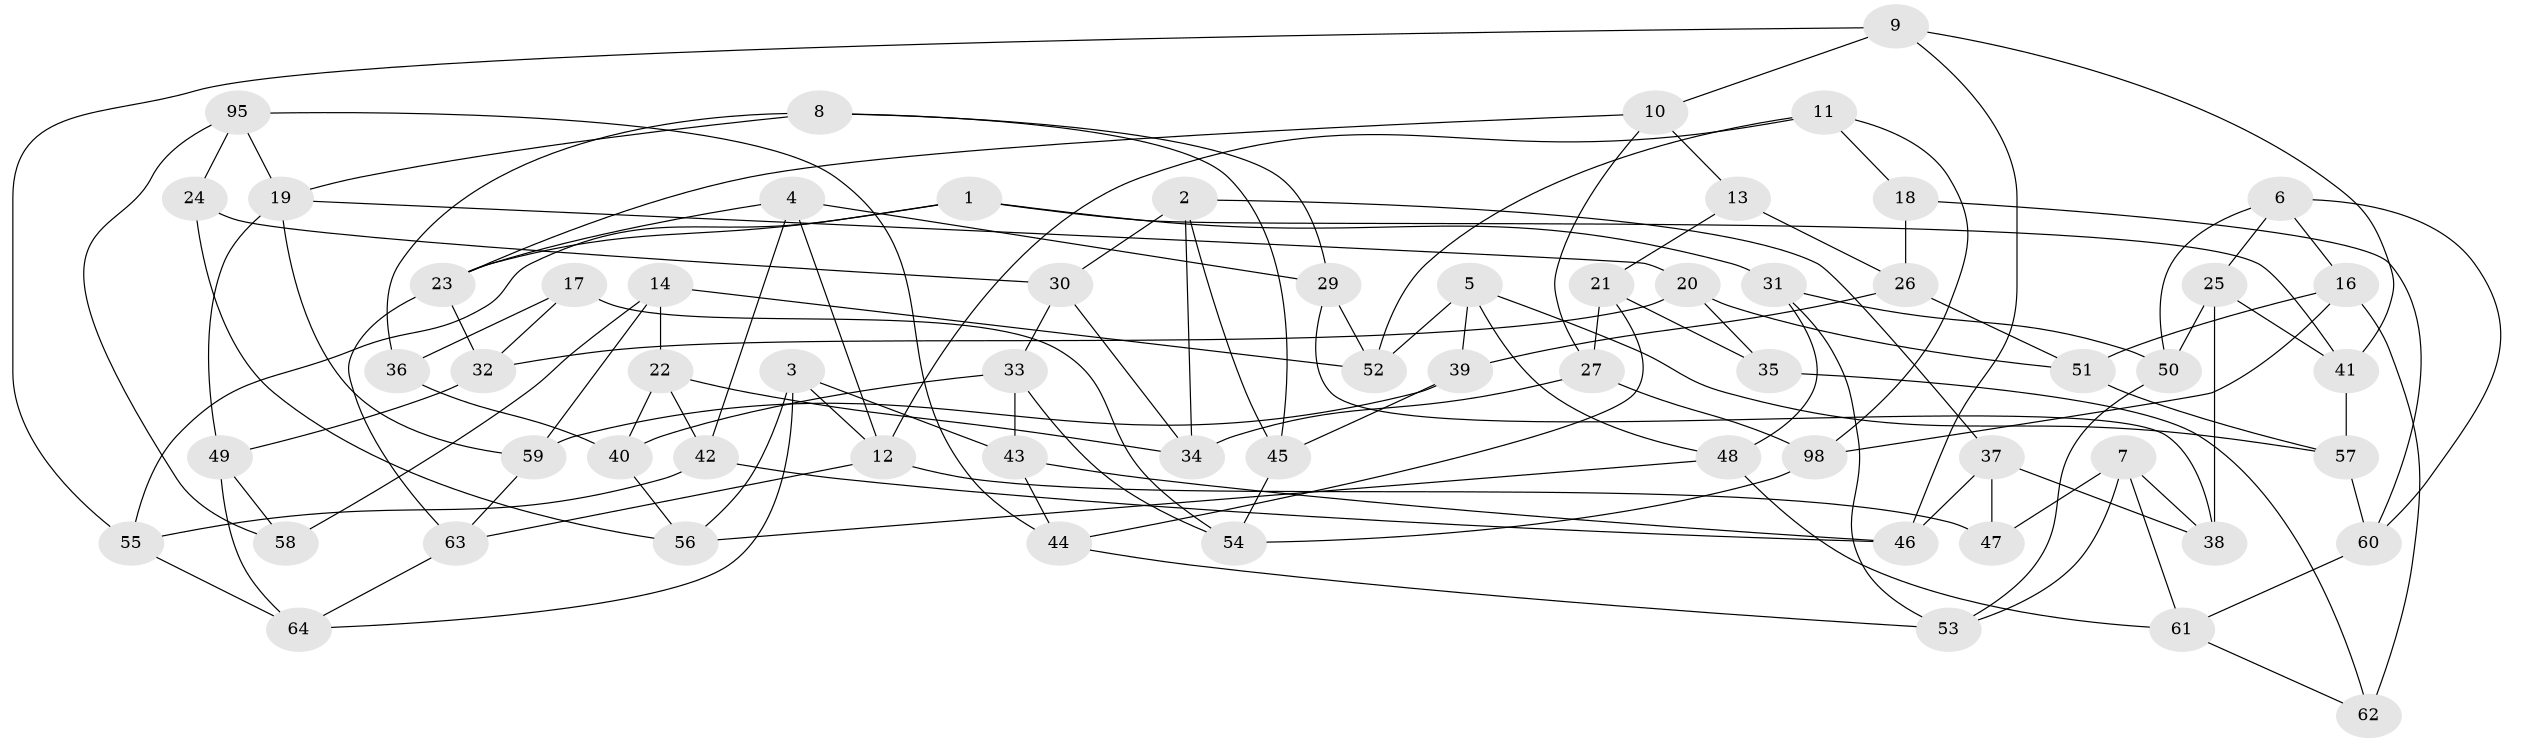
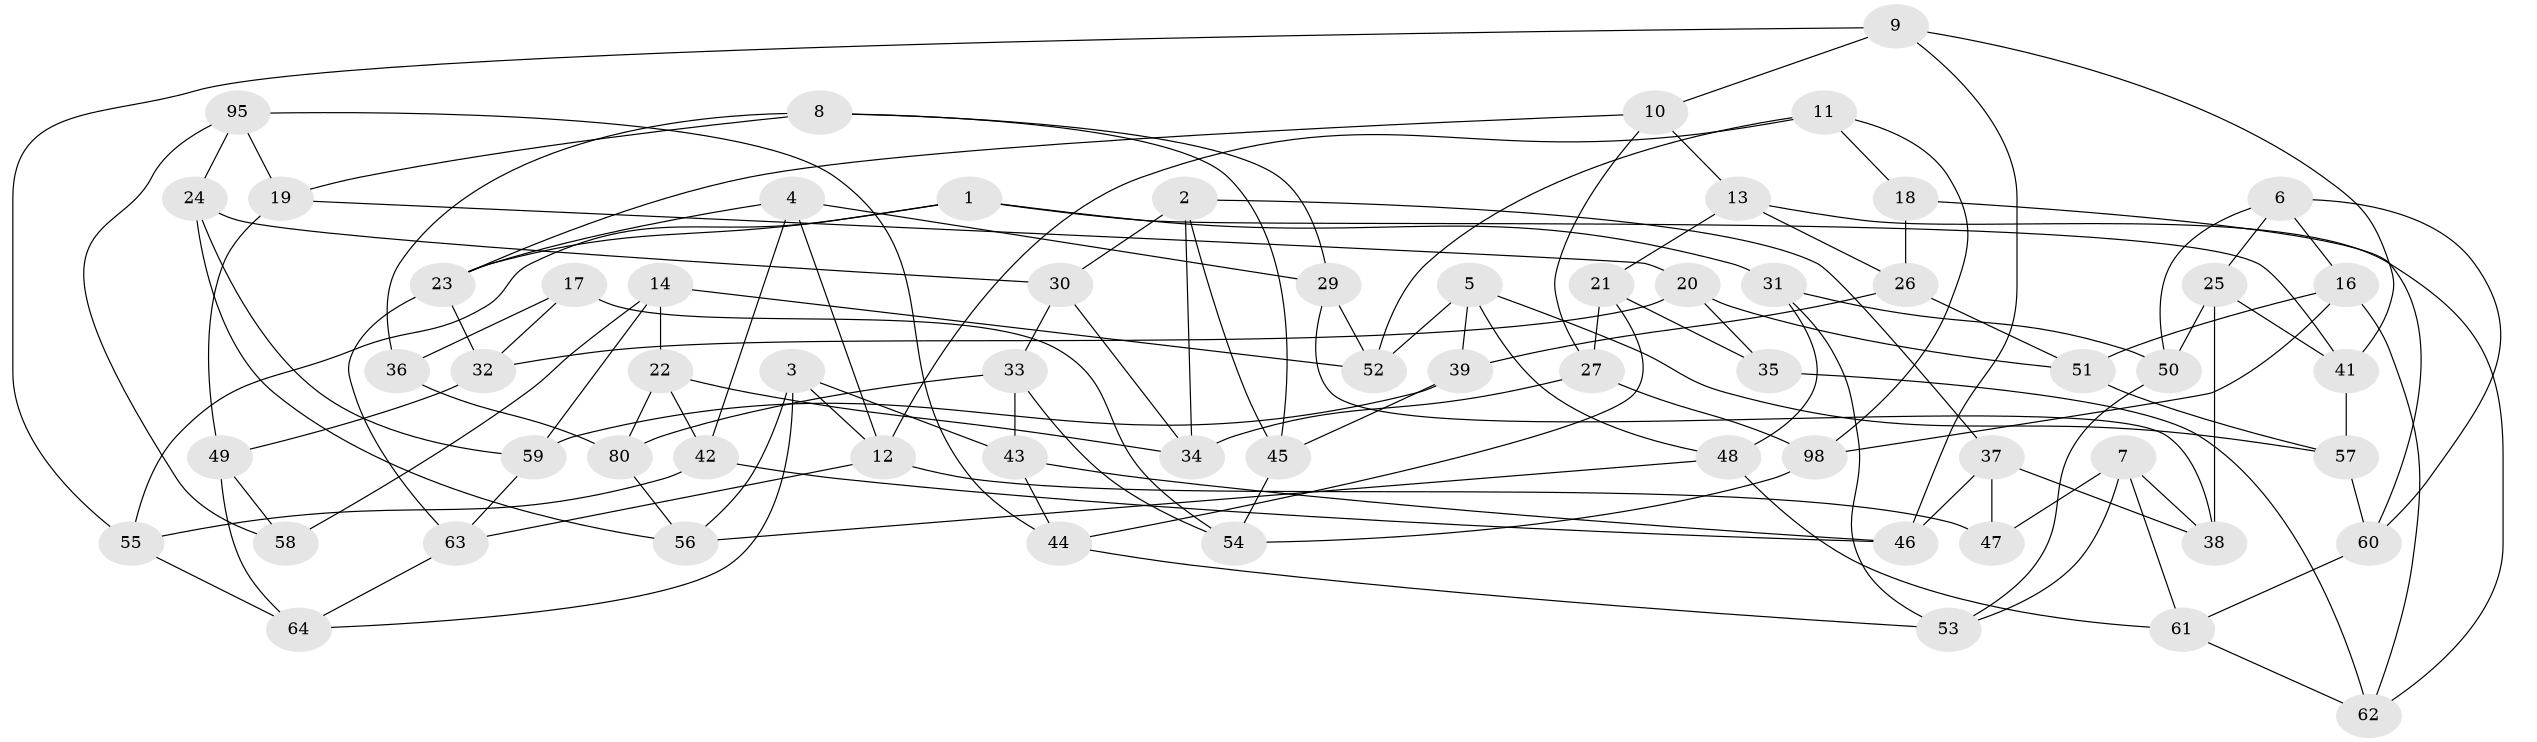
none -> (2419, 283)
(339, 376) -> (313, 387)
(620, 457) -> (620, 457)
